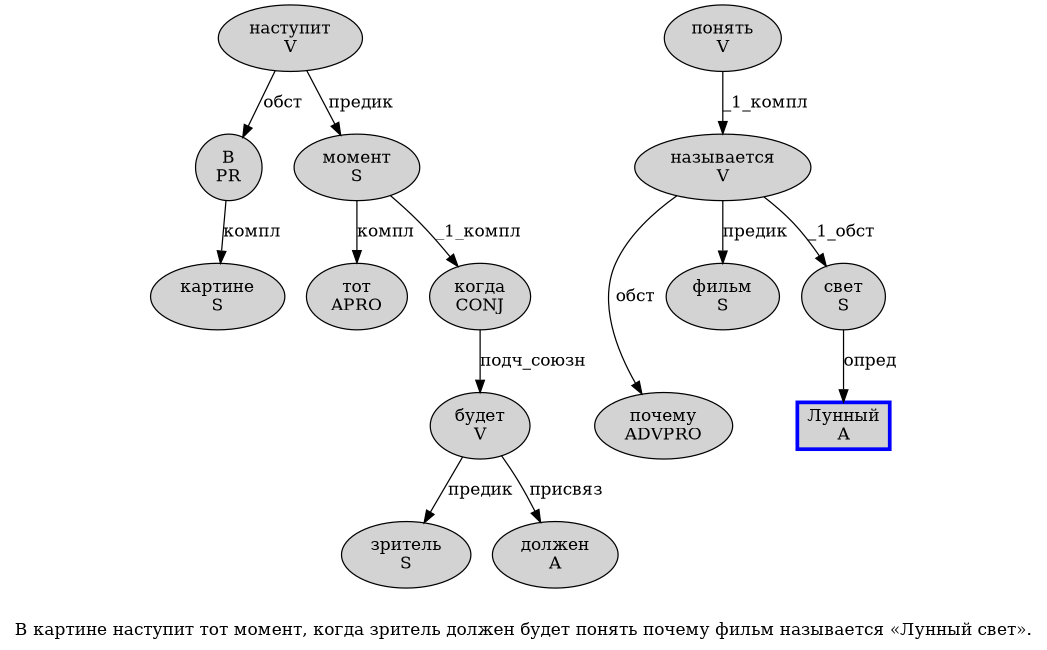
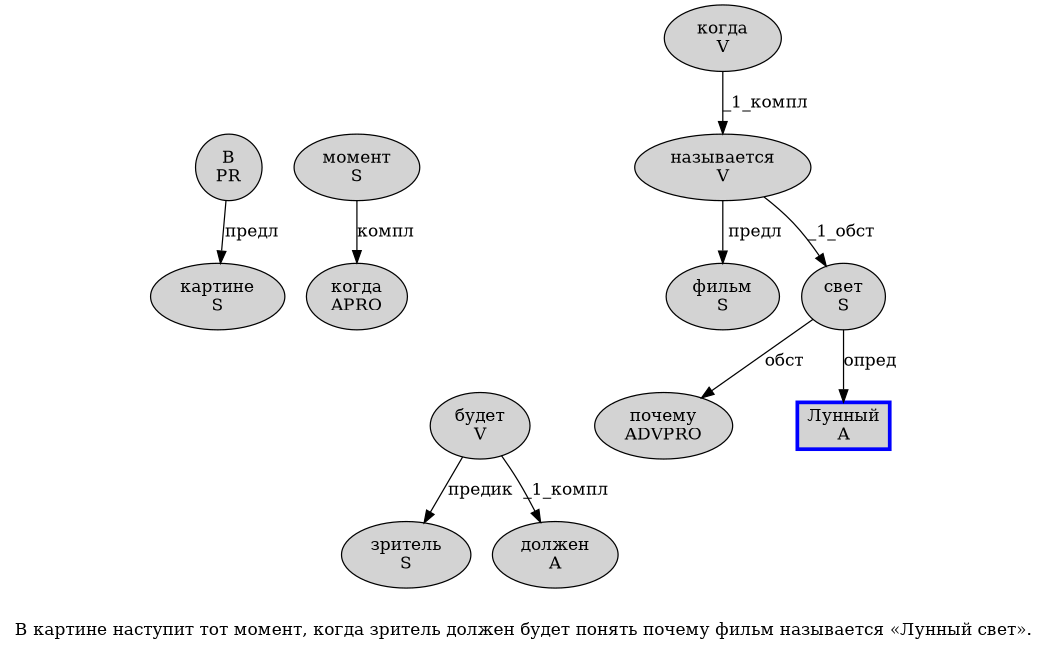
(290, 38) -> none
(723, 38) -> (723, 38)
(252, 232) -> (252, 232)
(755, 232) -> (755, 232)
(610, 279) -> (762, 355)
(357, 297) -> (357, 297)
(480, 297) -> none
(566, 490) -> (566, 490)
